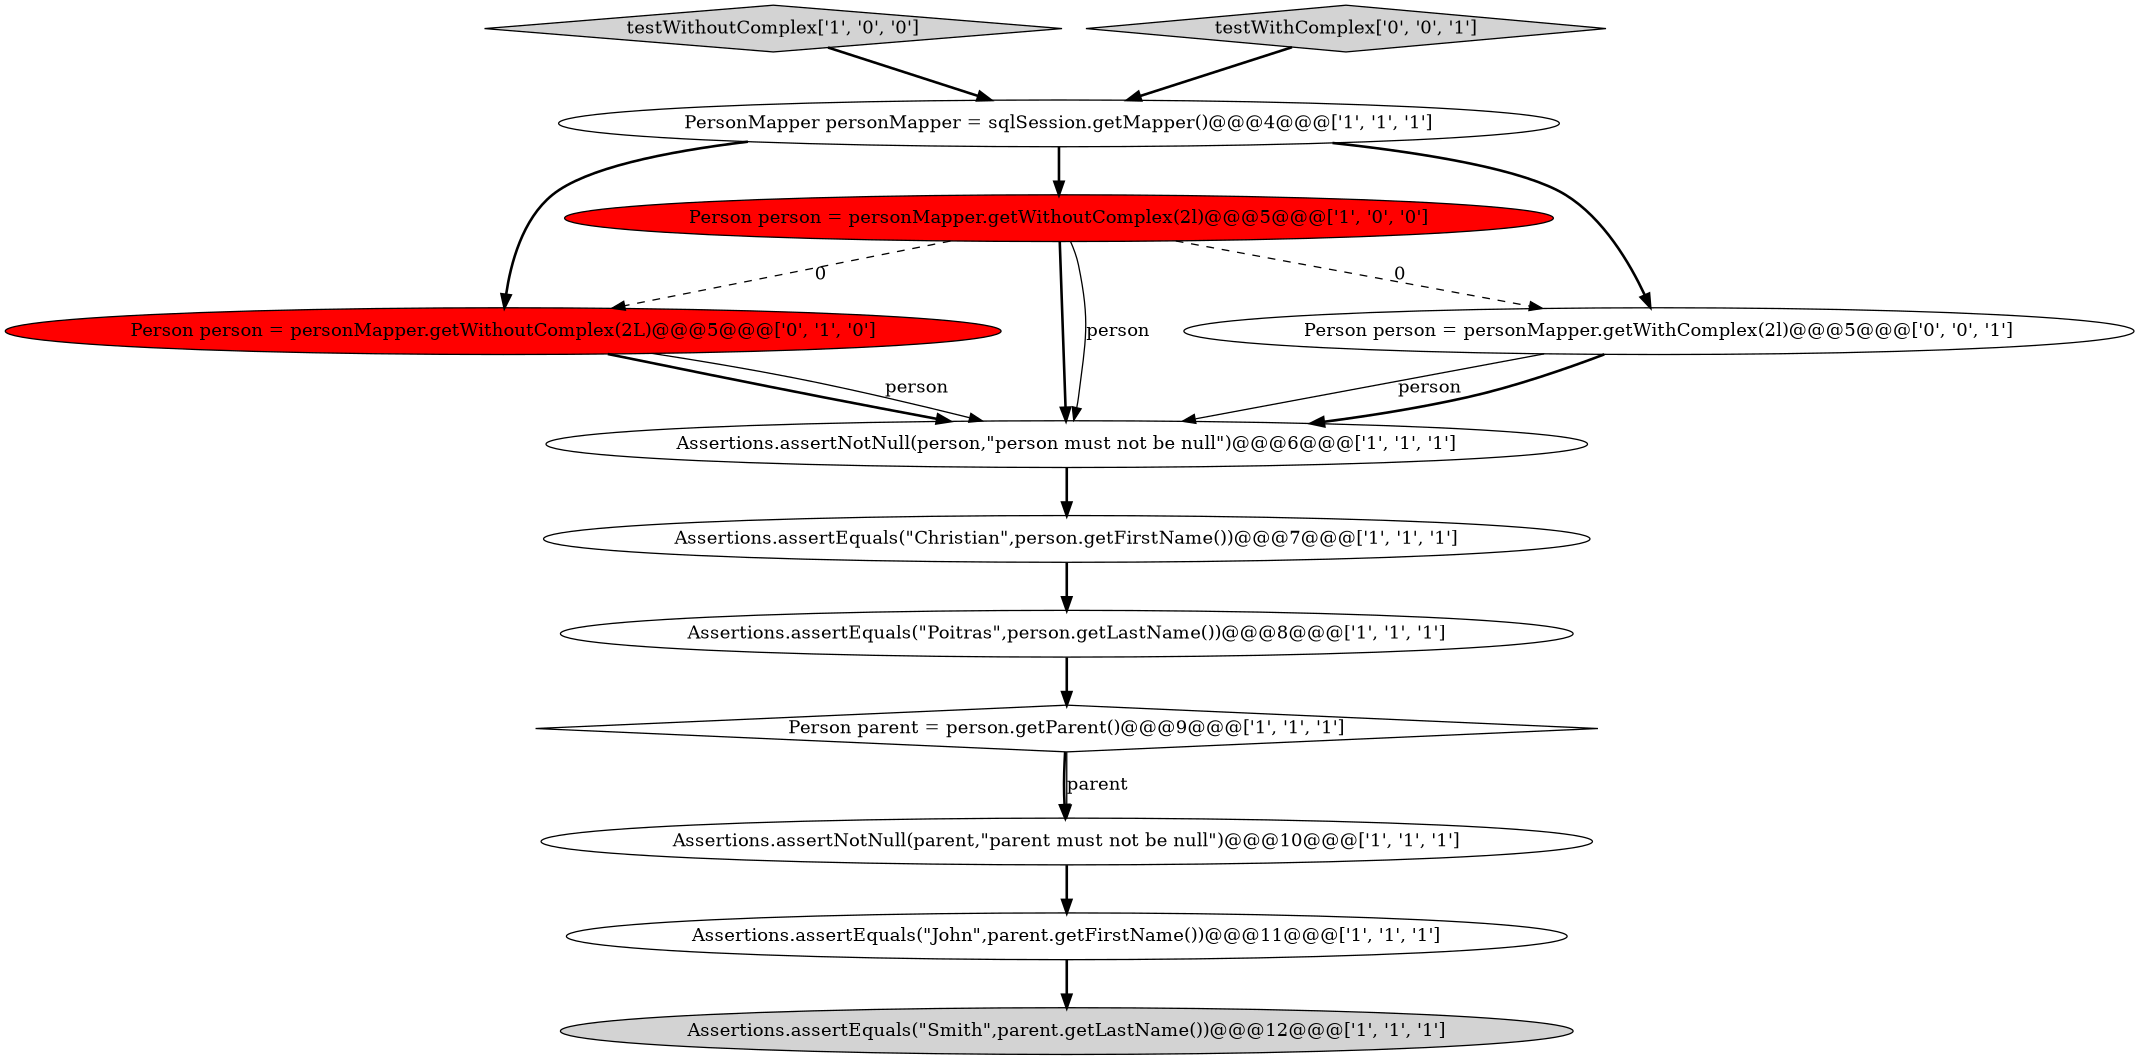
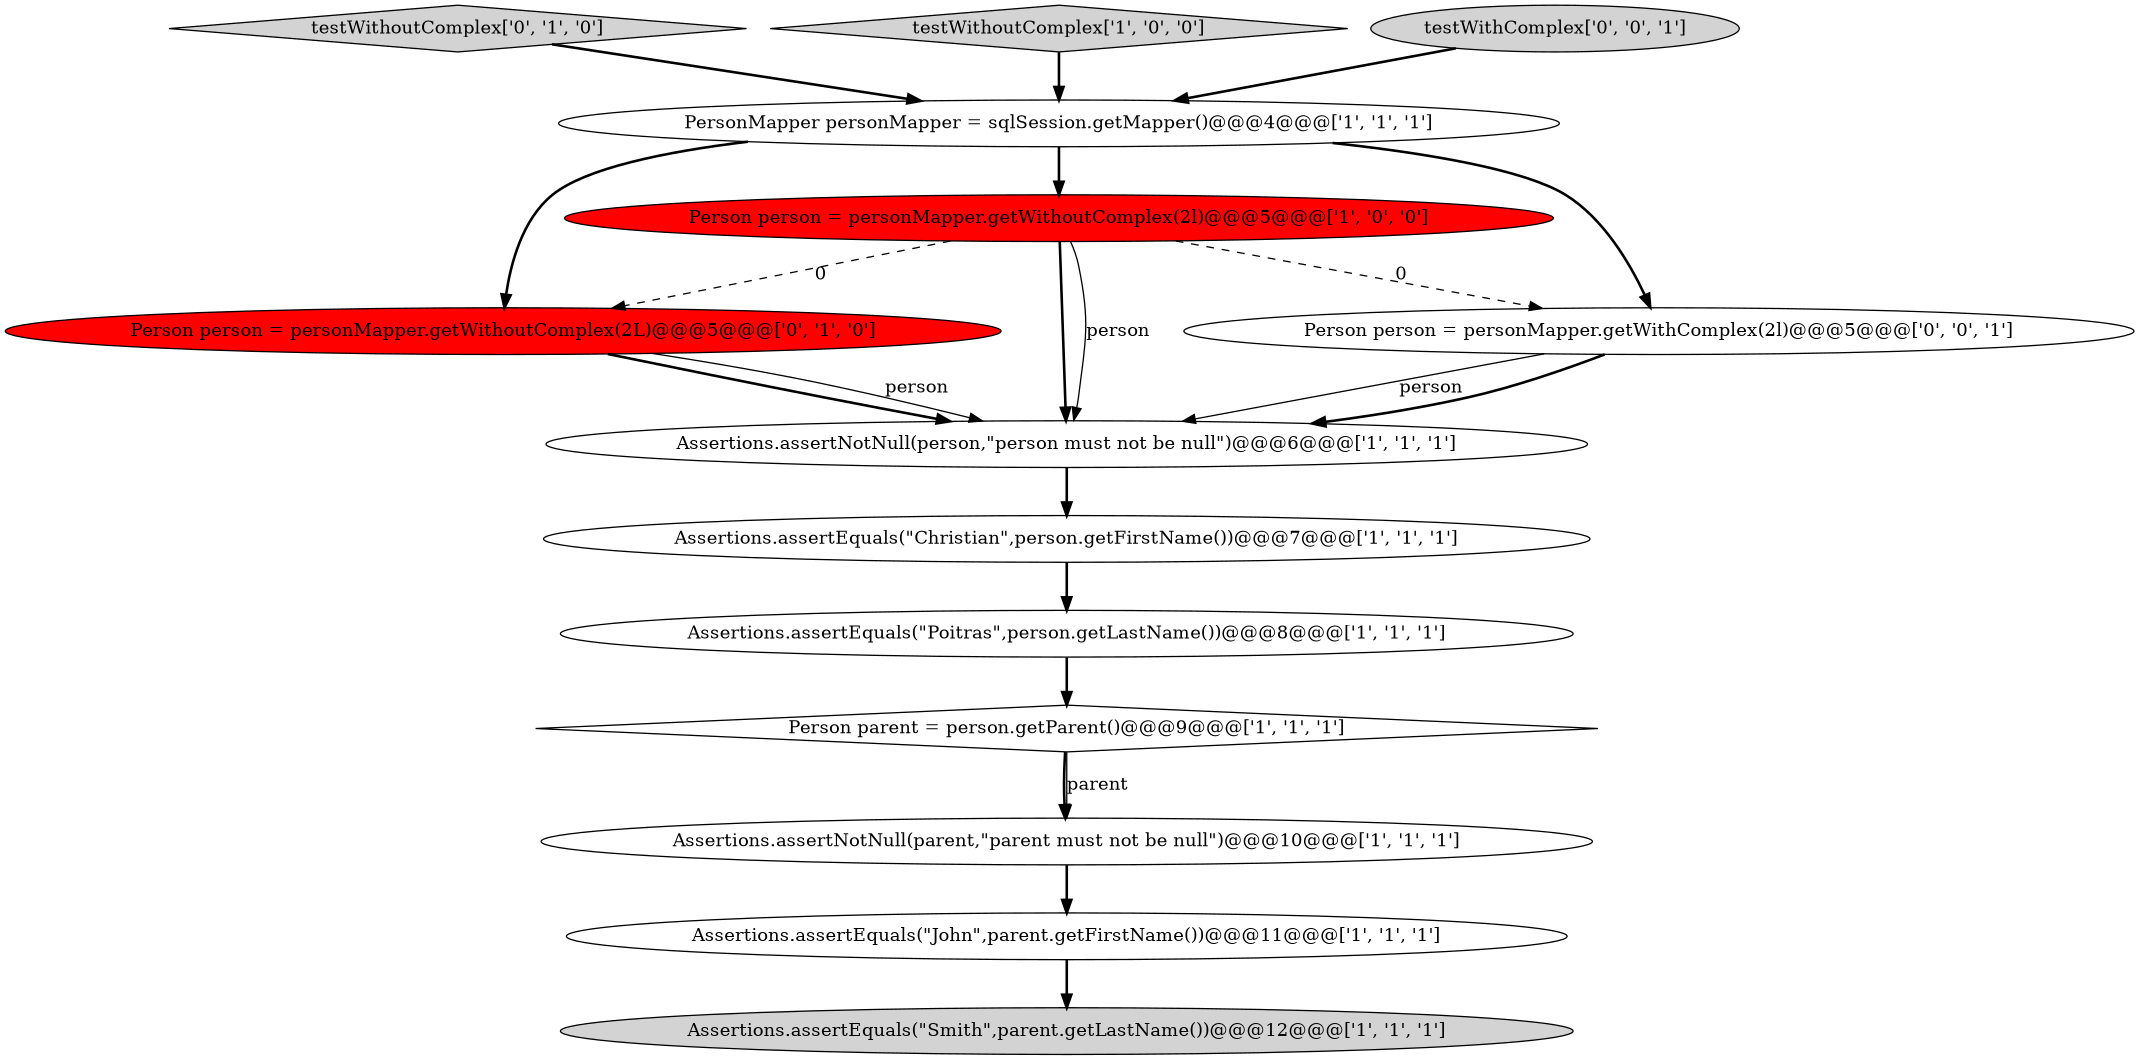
none -> (458, 29)
(1346, 29) -> (1555, 29)
